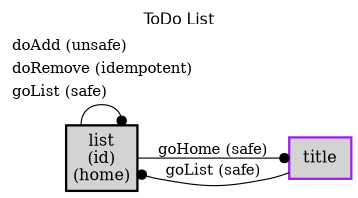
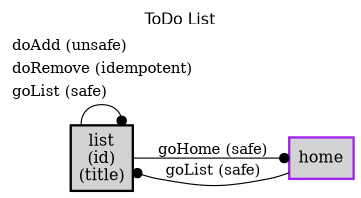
(320, 158) -> (321, 158)
(102, 175) -> (102, 175)
